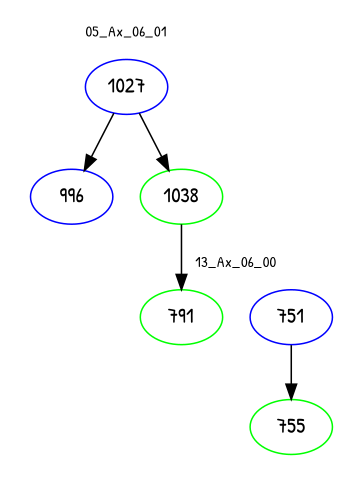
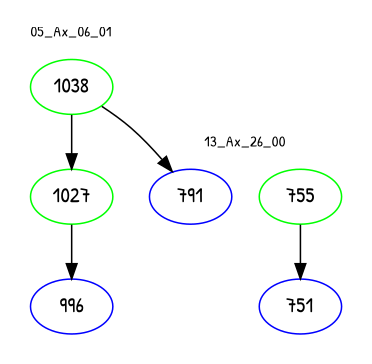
(127, 87) -> (72, 197)
(151, 135) -> (72, 134)
(236, 263) -> (246, 143)
(181, 317) -> (191, 197)
(291, 365) -> (300, 244)
